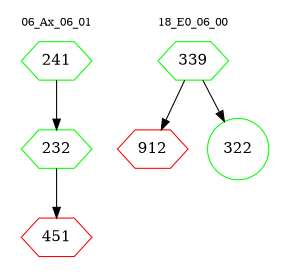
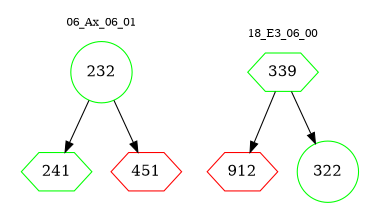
(193, 23) -> (283, 34)
(57, 100) -> (79, 121)
(57, 149) -> (101, 72)
